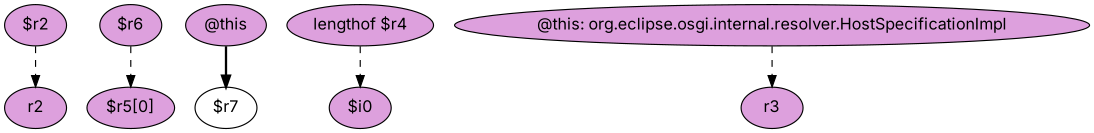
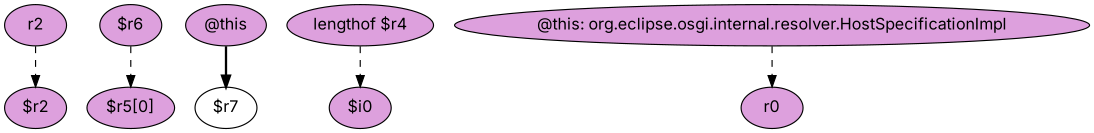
(36, 61) -> (36, 61)
(772, 108) -> (772, 108)
